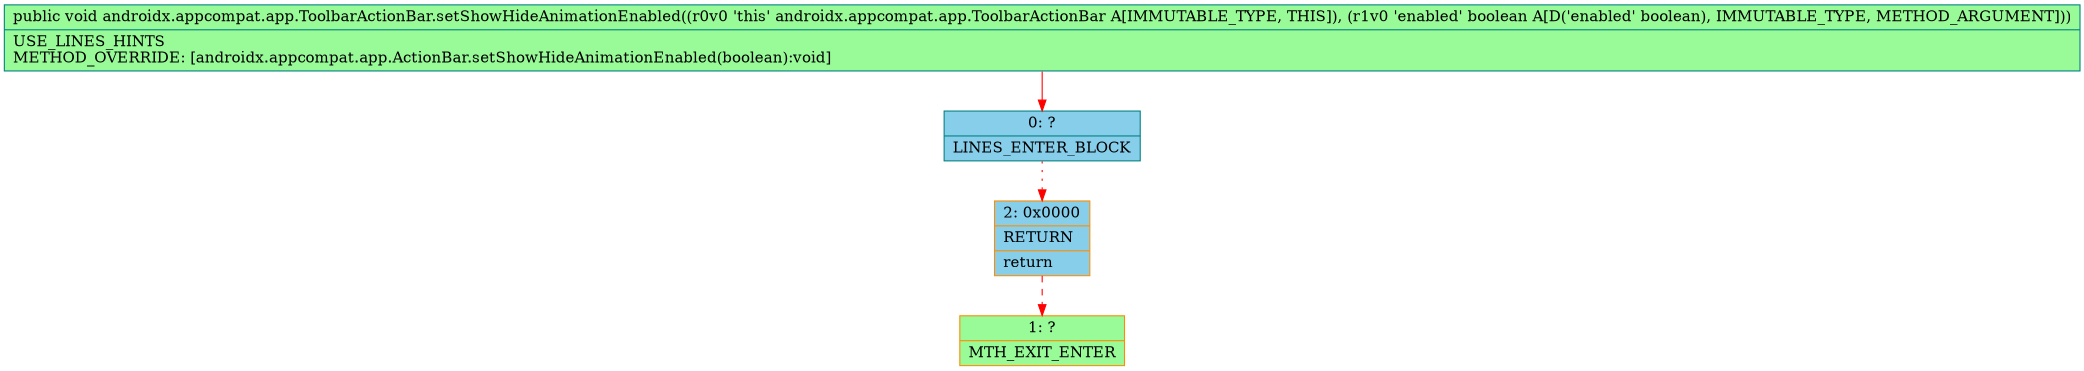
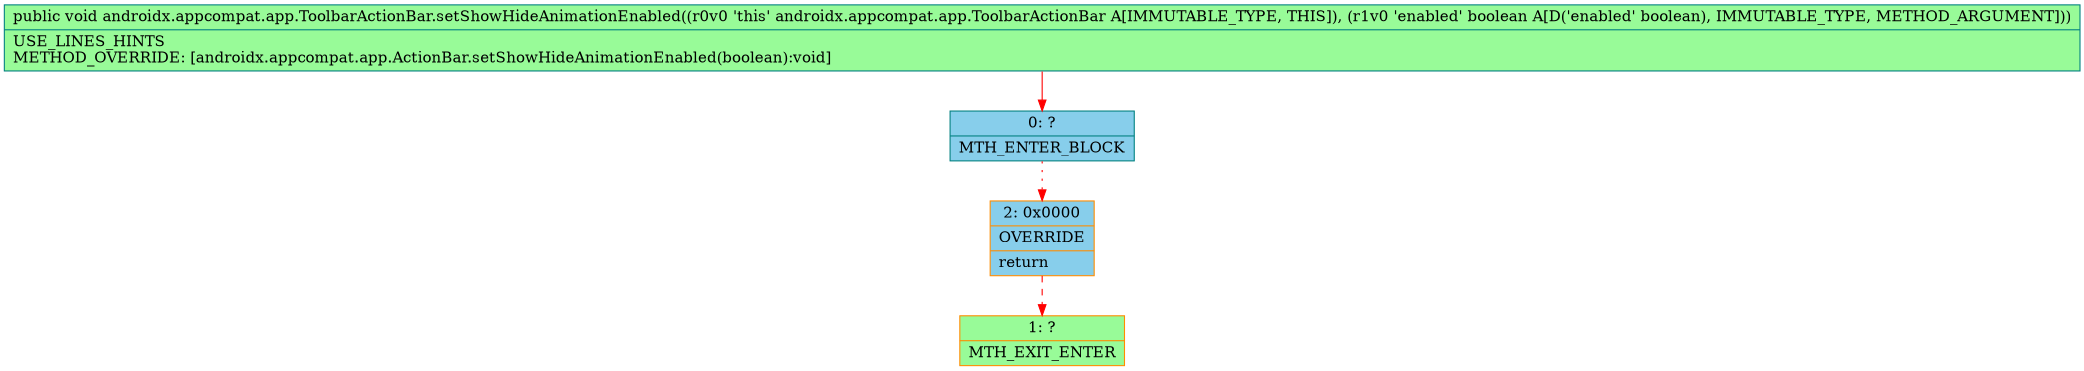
(1042, 148) -> (1042, 148)
(1038, 238) -> (1042, 238)
